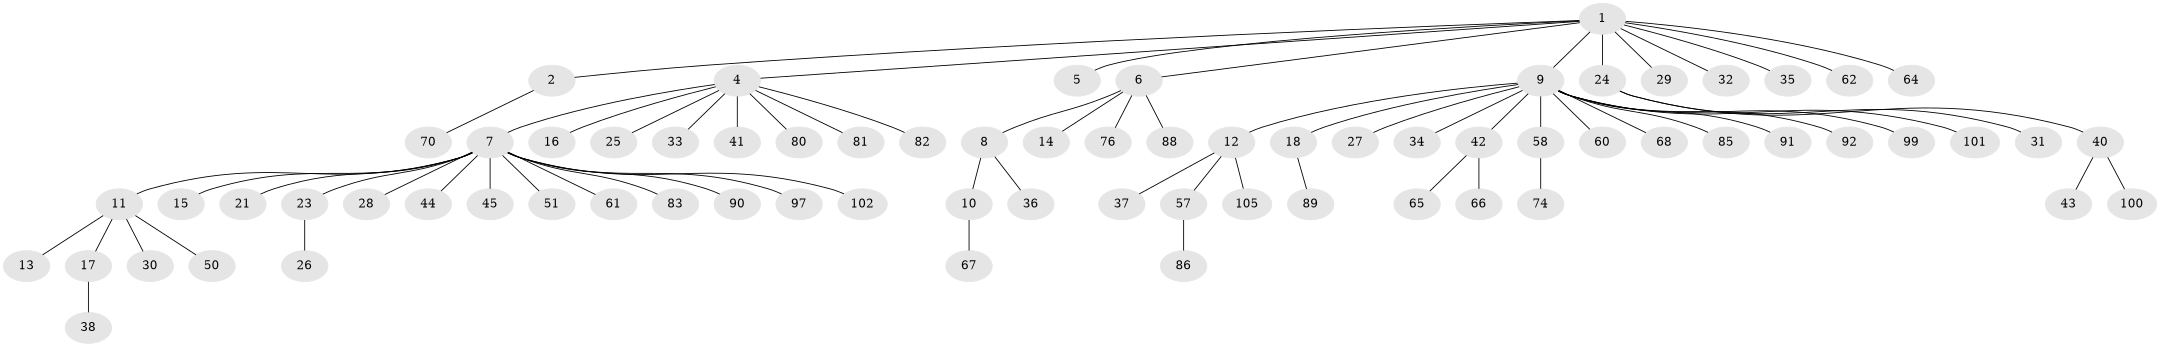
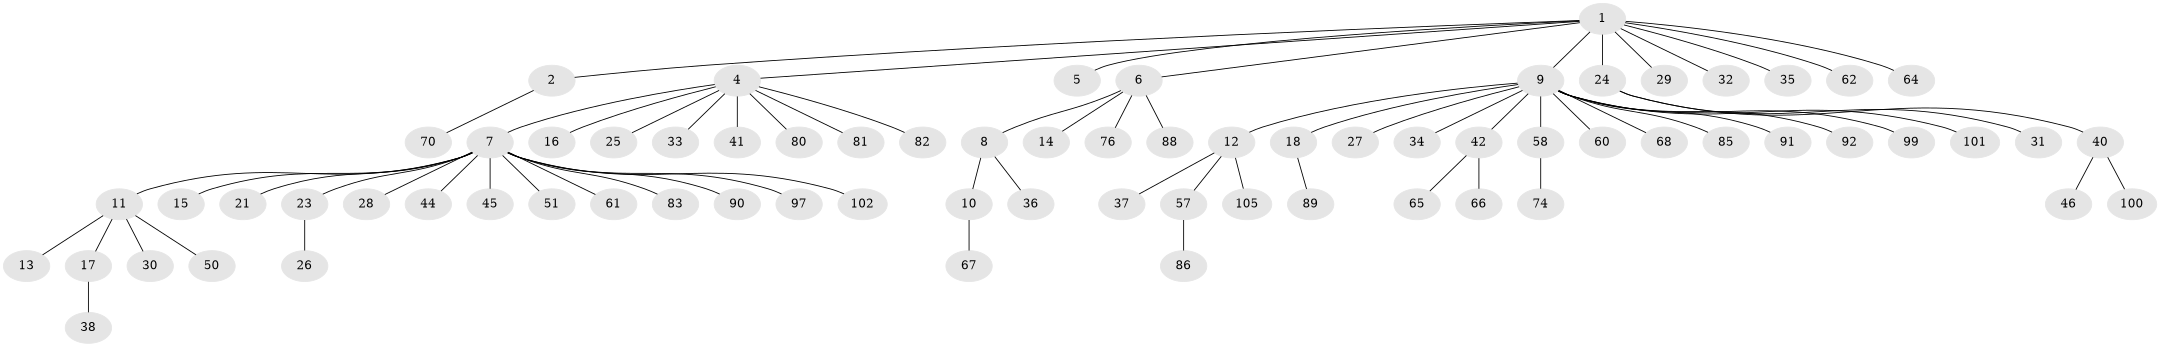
(2069, 204) -> (2069, 204)
